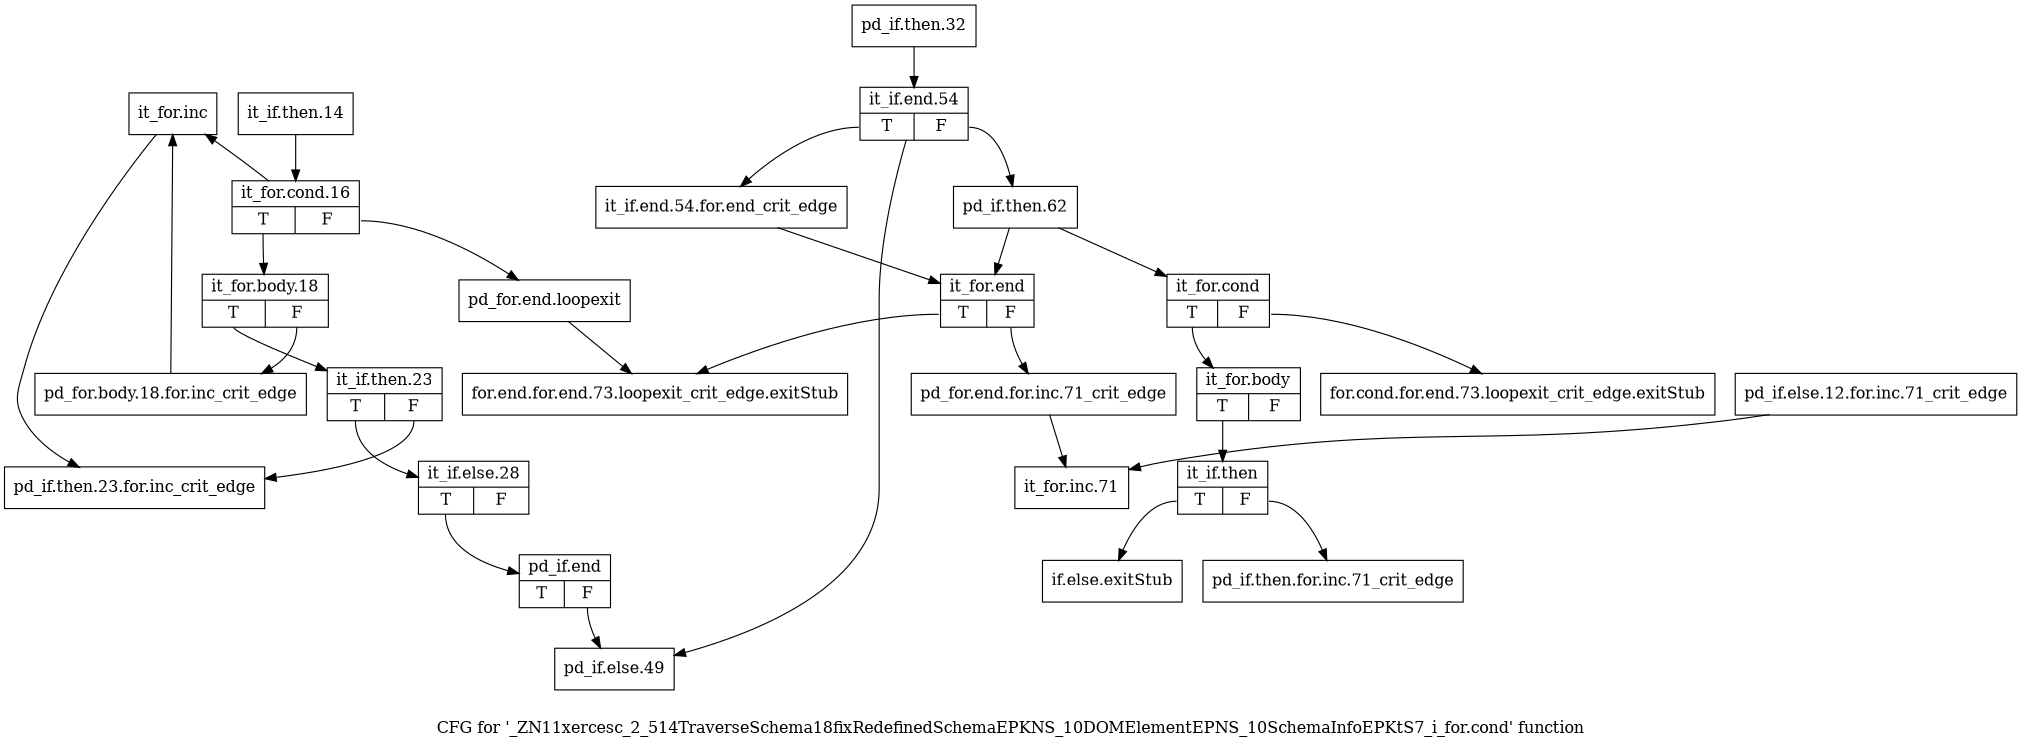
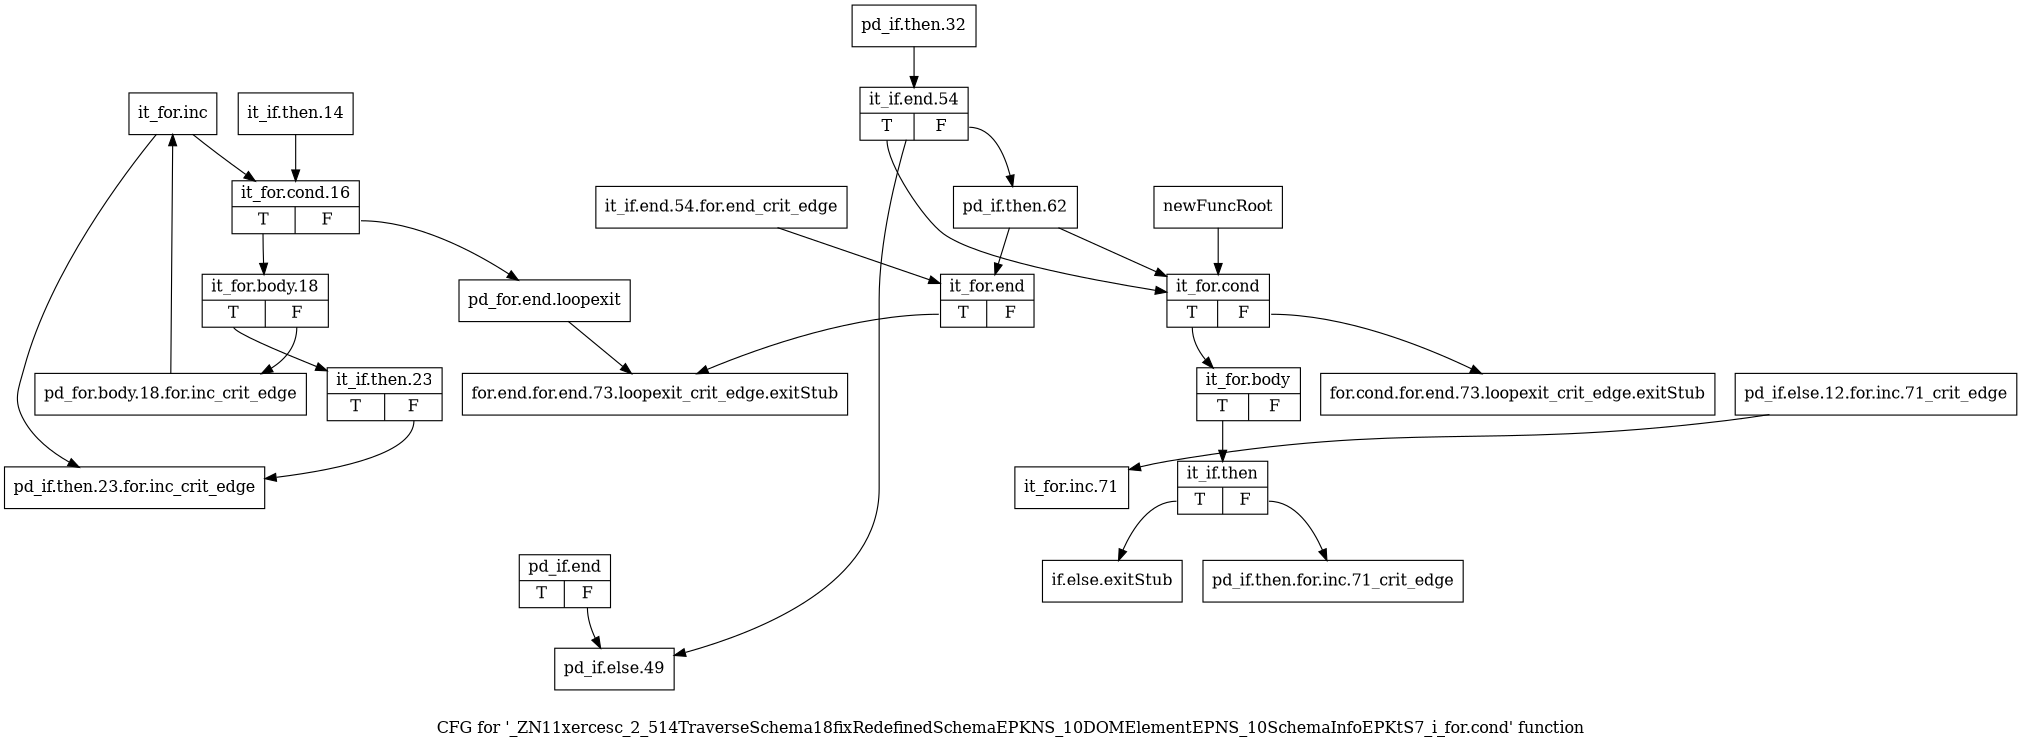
(800, 144) -> (993, 255)
(242, 161) -> (219, 155)
none -> (1218, 207)
(1044, 394) -> none
(474, 488) -> none
